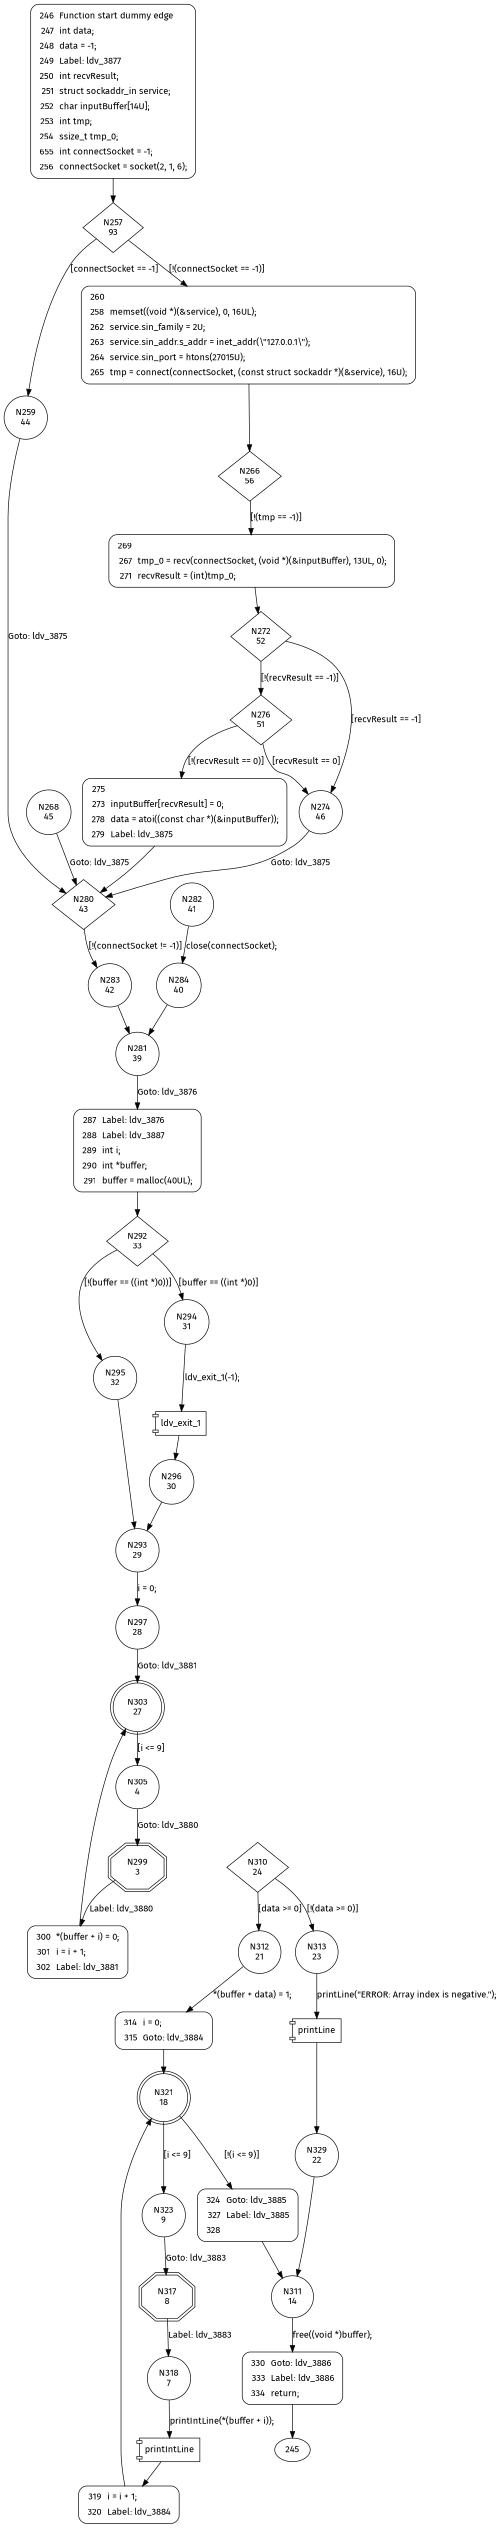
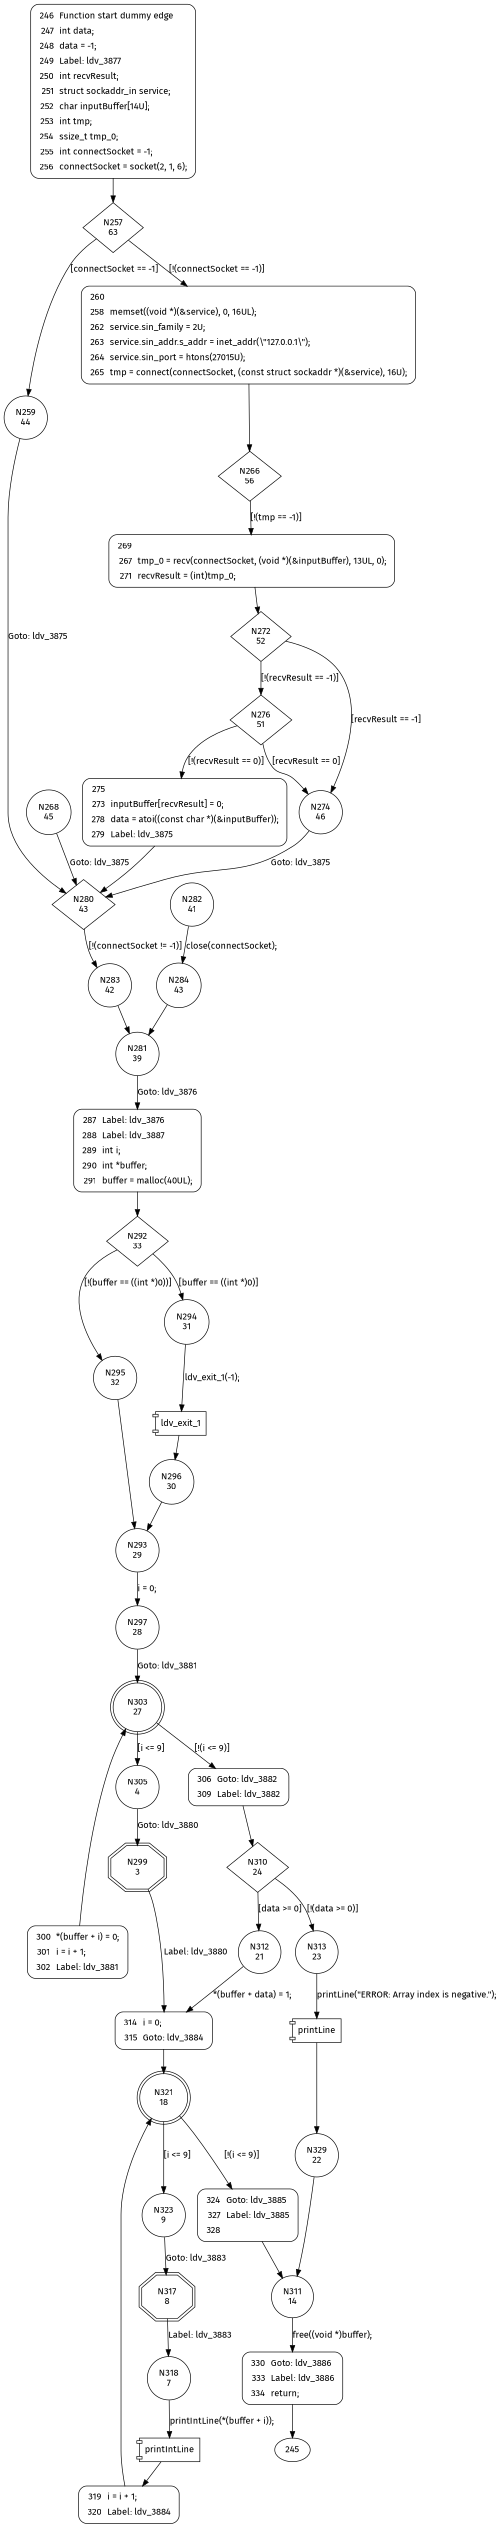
(47, 152) -> (47, 152)
(113, 228) -> (113, 228)
(179, 985) -> (179, 985)
none -> (239, 1787)
(95, 1897) -> (161, 1947)
